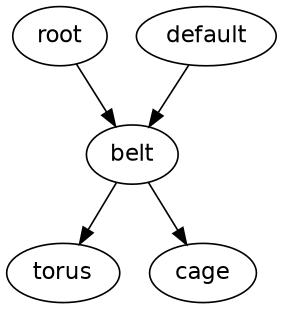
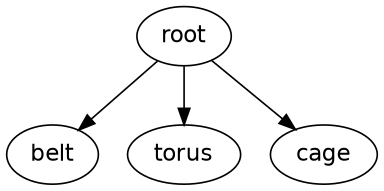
(206, 36) -> none
(102, 206) -> (184, 87)
(163, 206) -> (247, 90)
